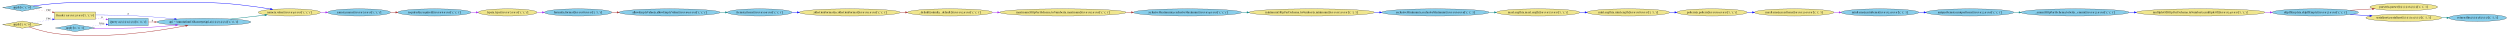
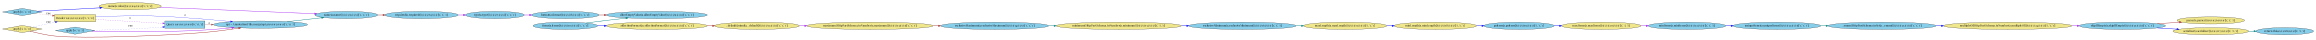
(508, 12) -> (495, 15)
(723, 12) -> (606, 20)
(1712, 12) -> (1519, 26)
(248, 17) -> (304, 20)
